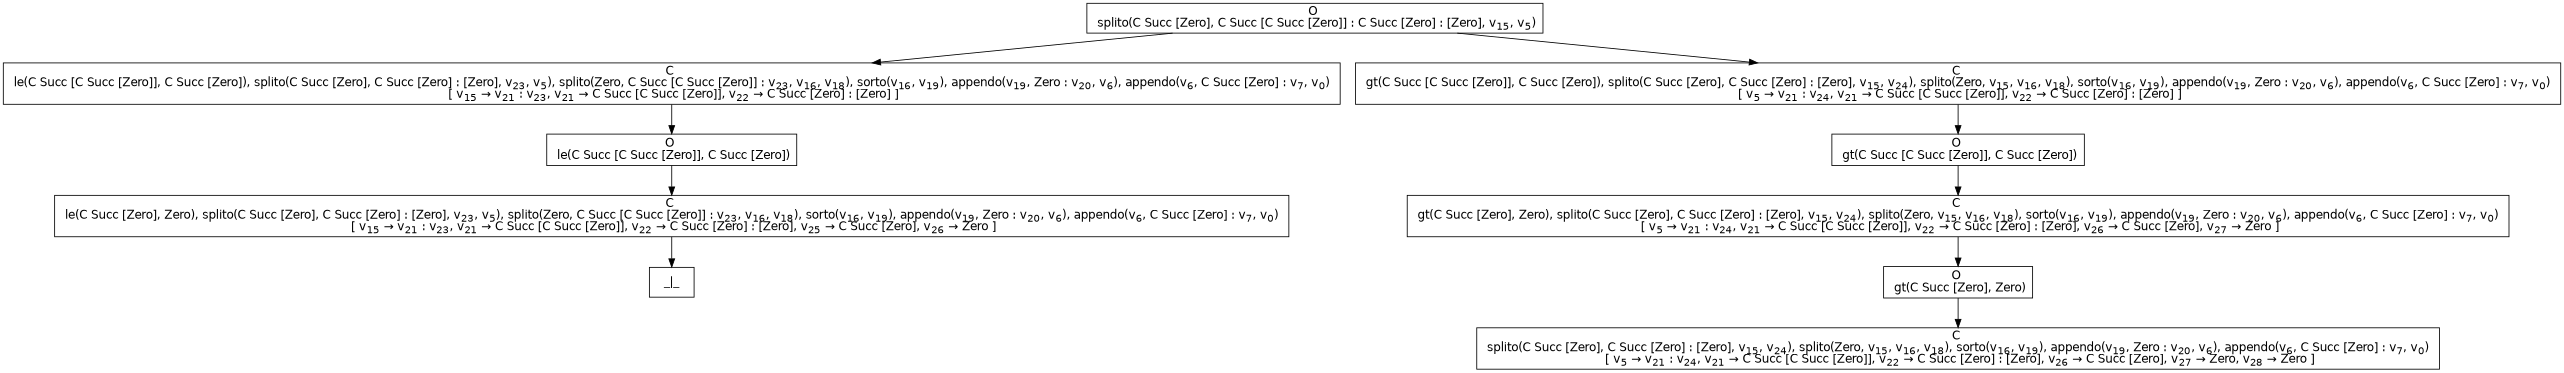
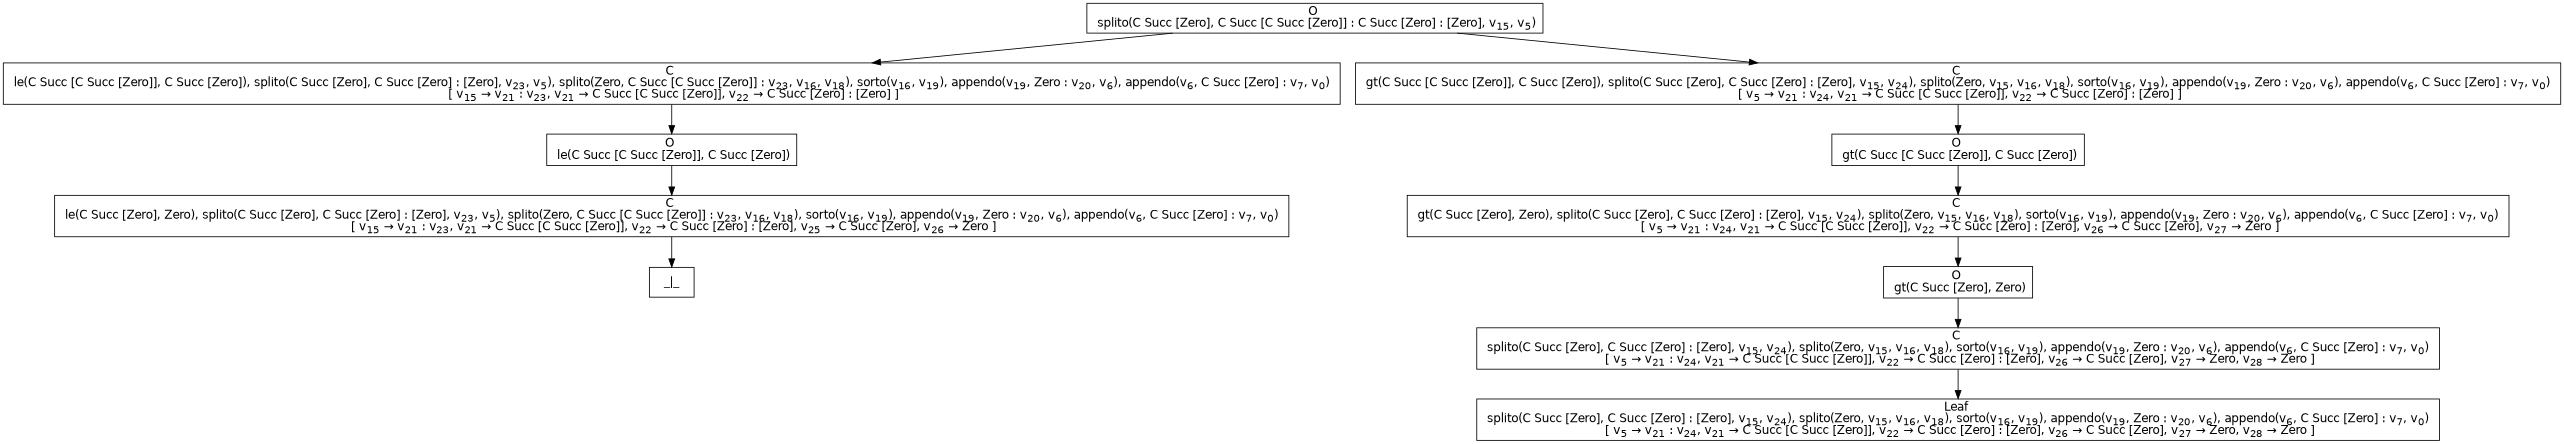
none -> (1958, 420)
